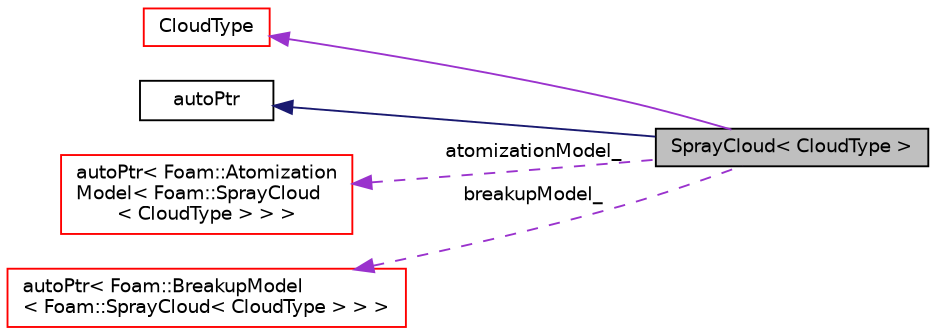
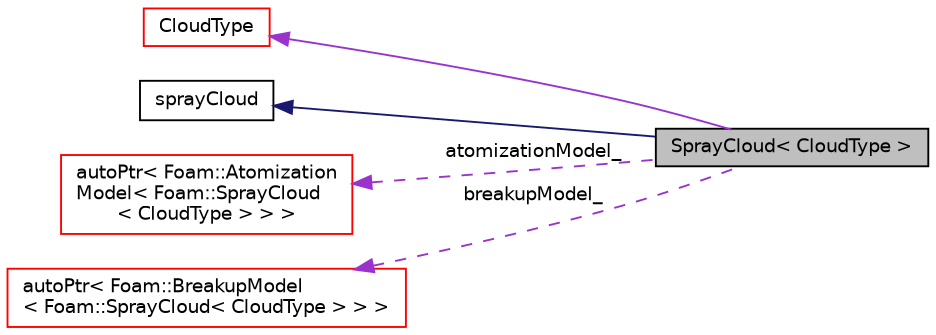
(207, 101) -> (207, 101)
